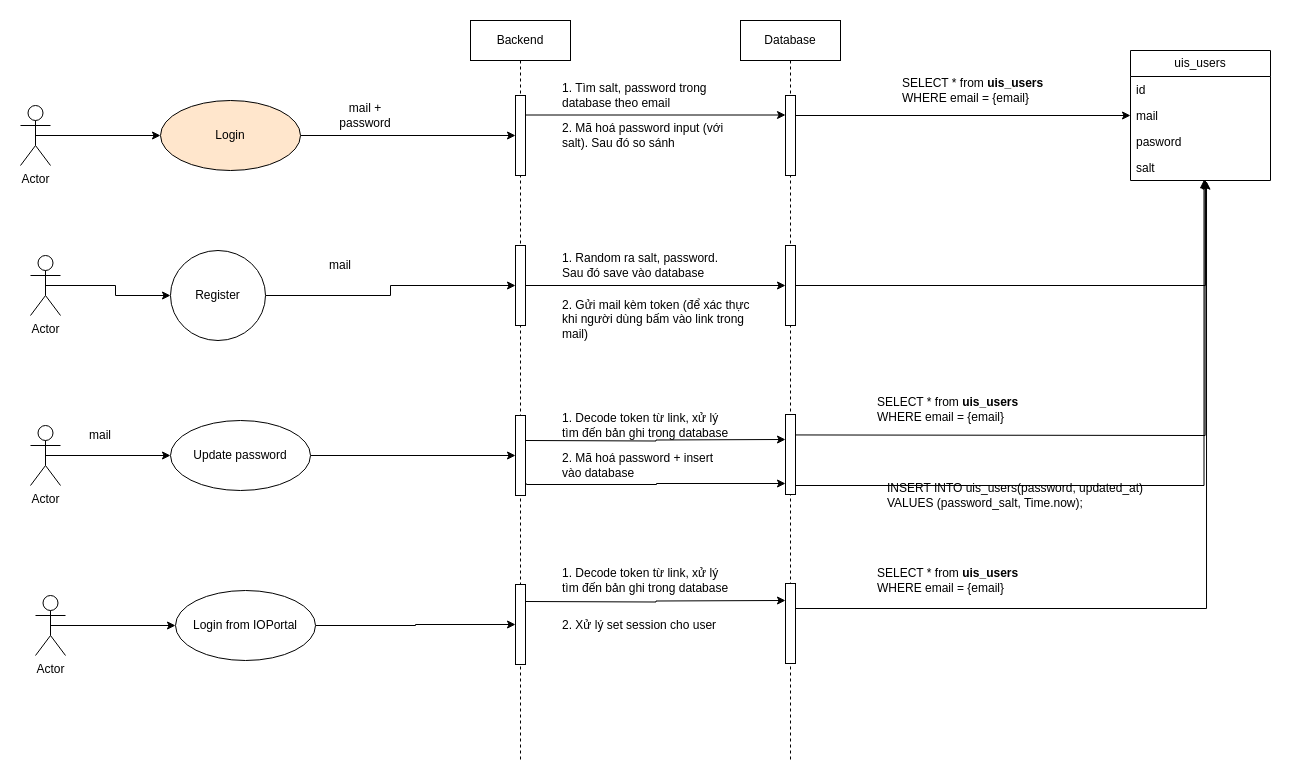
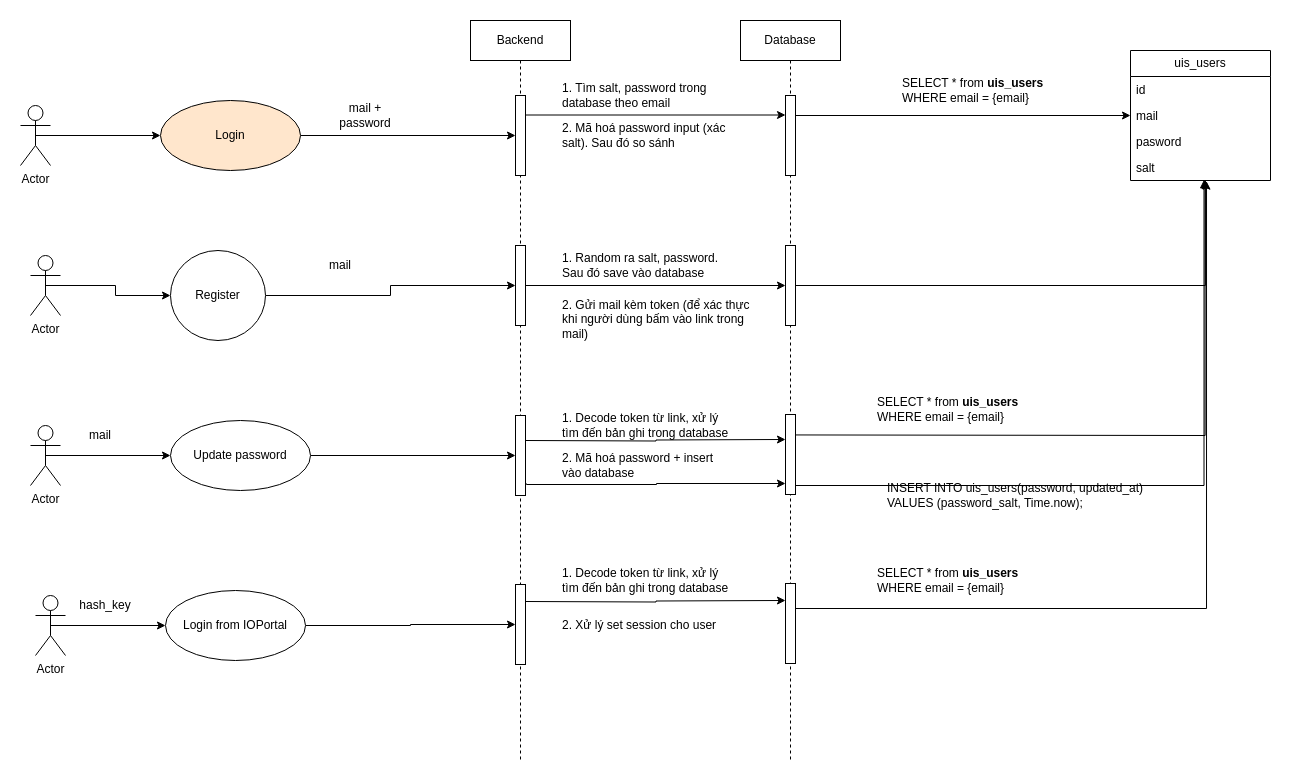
(647, 136) -> (647, 136)
none -> (106, 606)
(246, 626) -> (236, 626)
